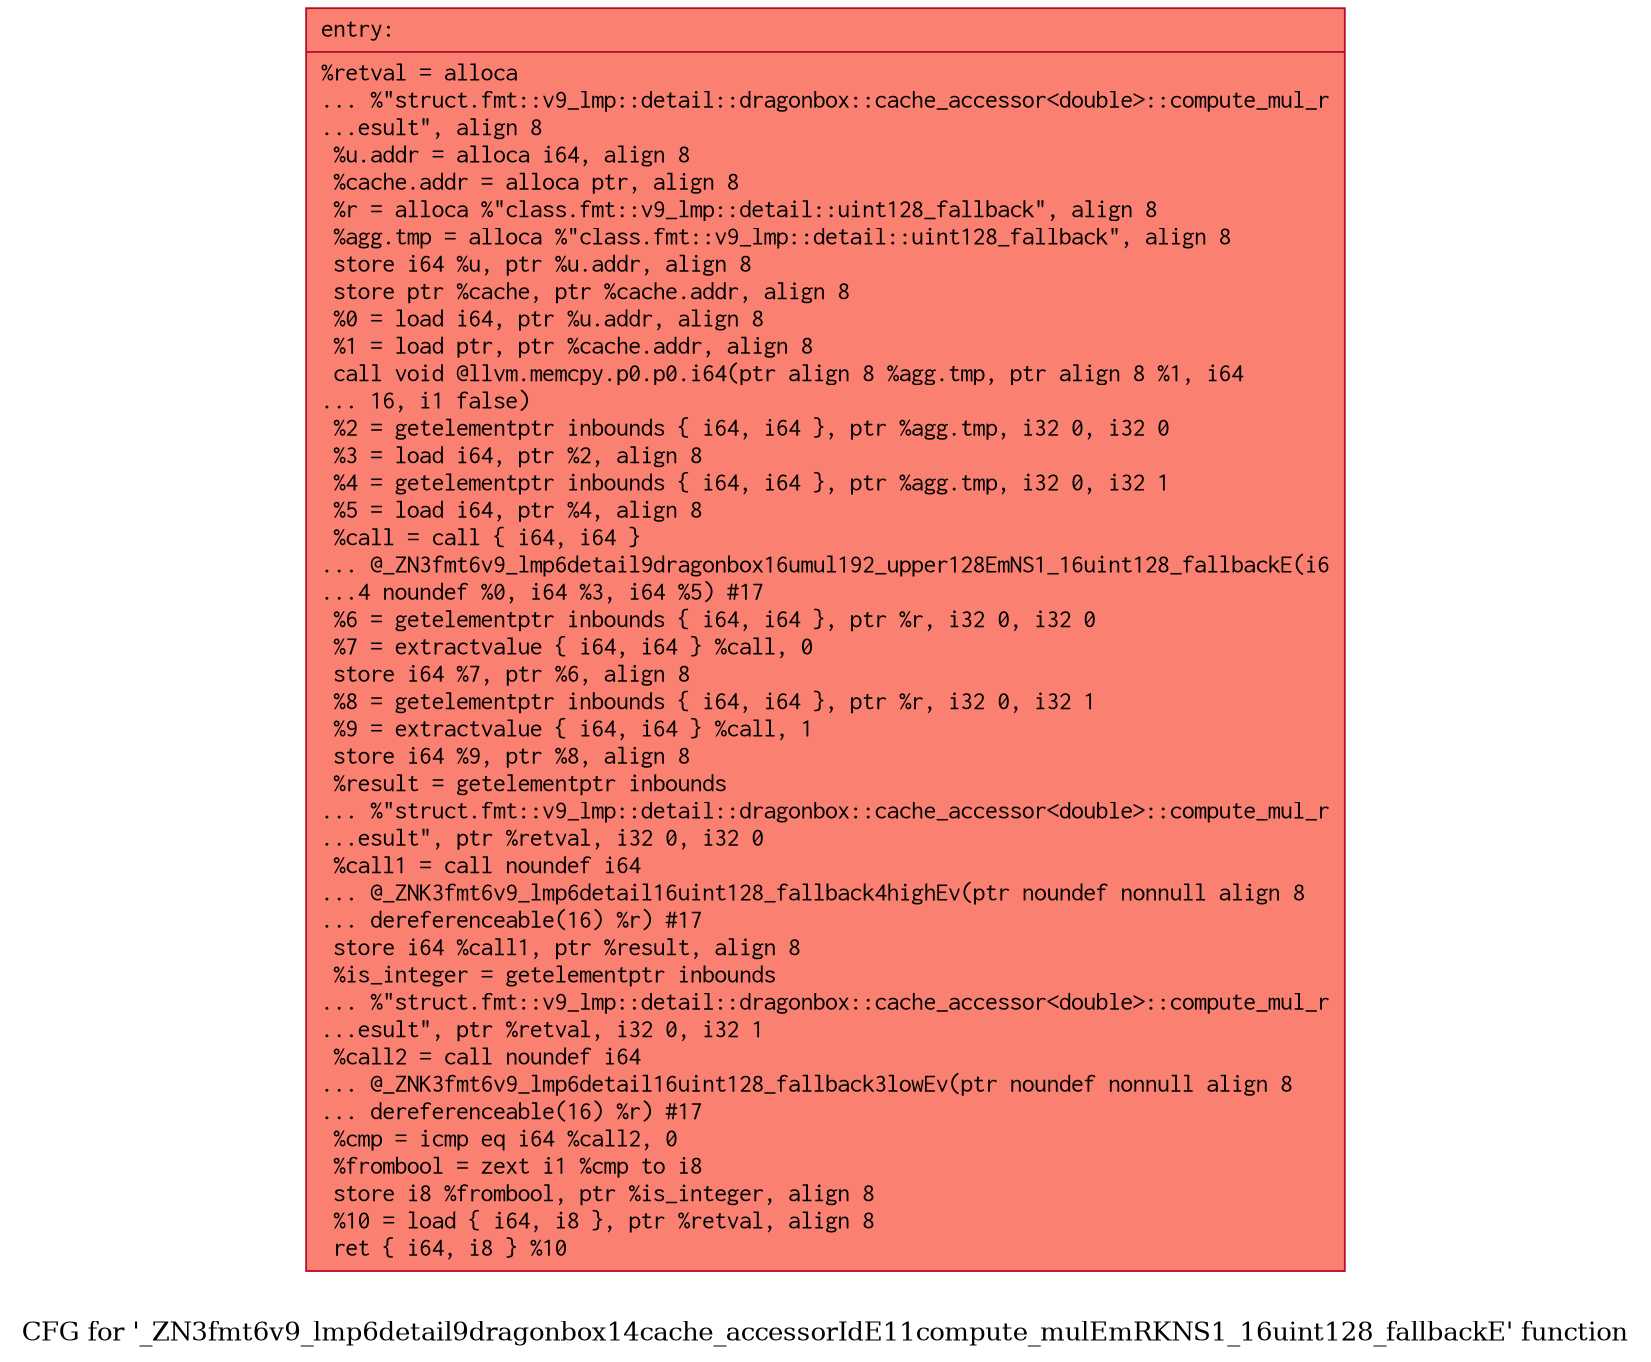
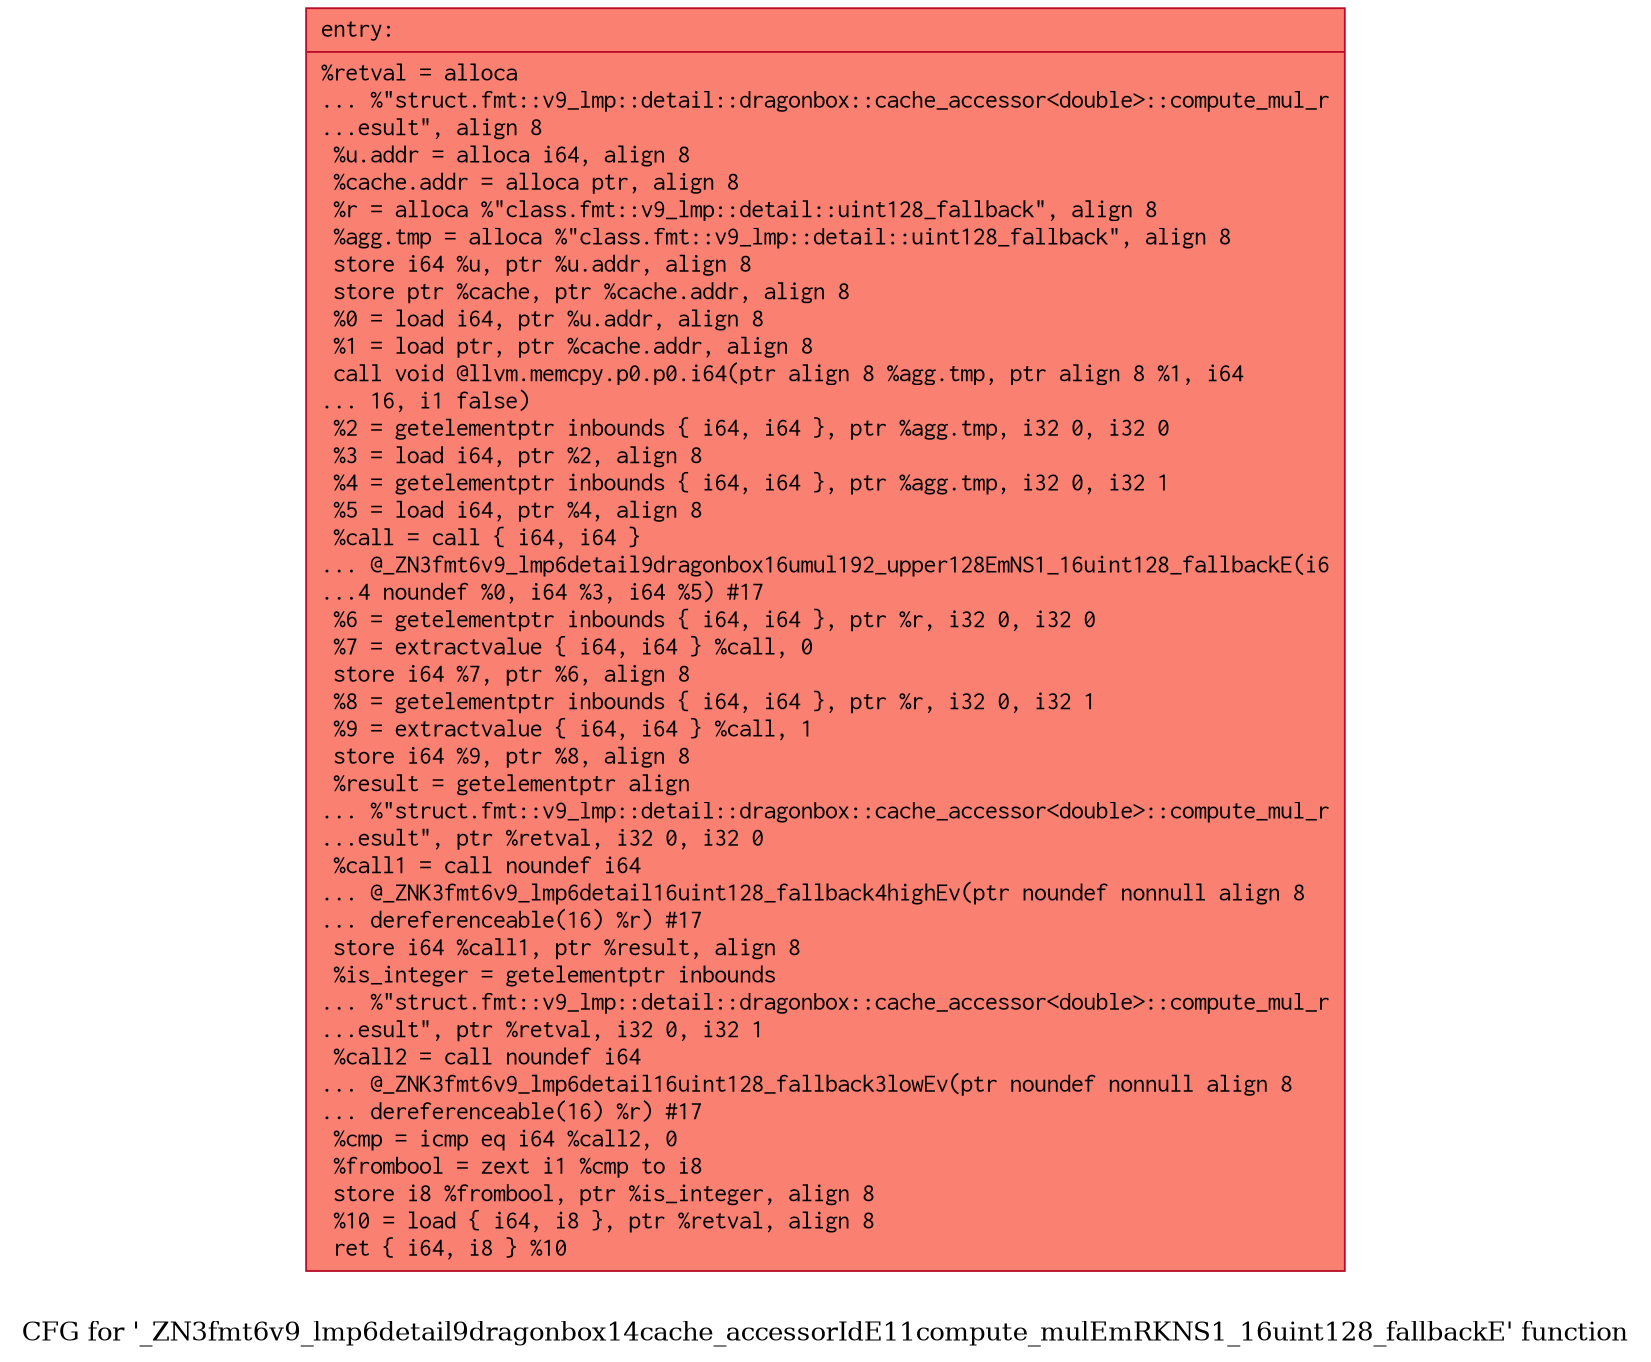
(524, 784) -> (506, 784)
